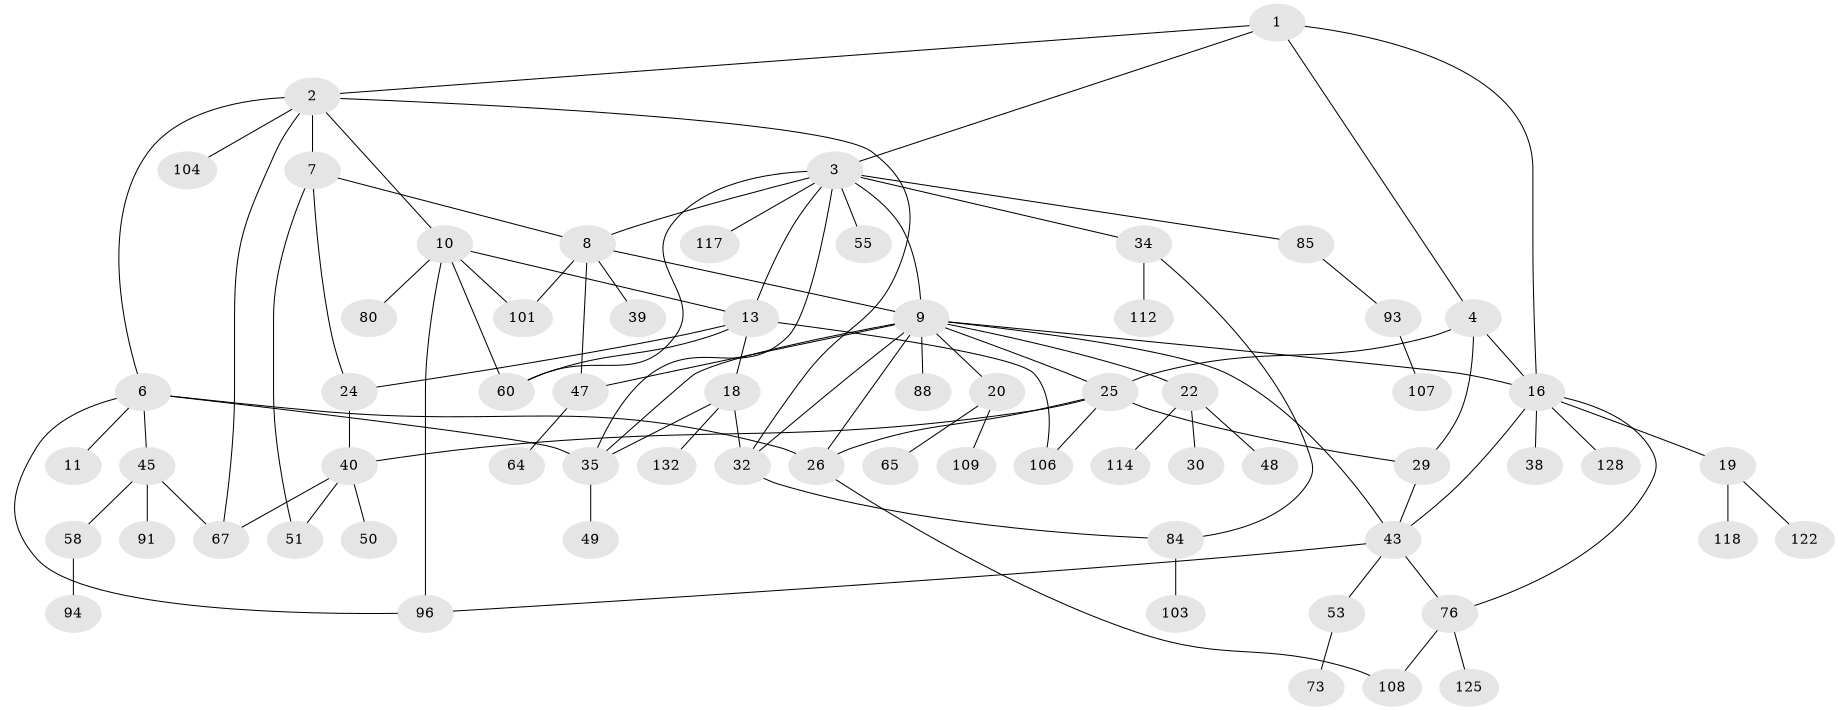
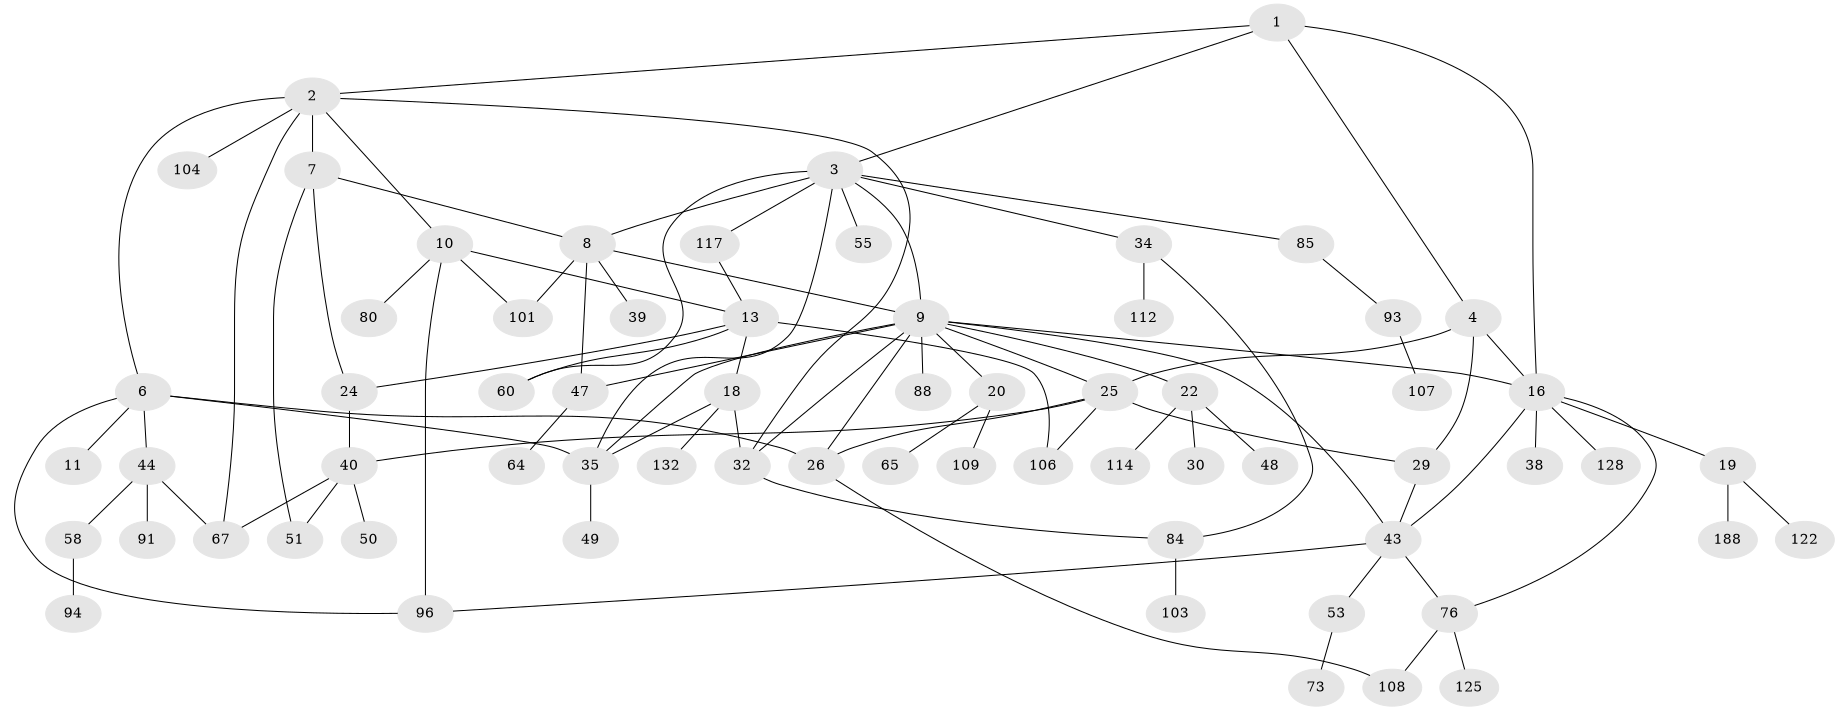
(784, 241) -> (731, 283)
(476, 318) -> none
(147, 466) -> (147, 466)
(1728, 540) -> (1728, 540)
